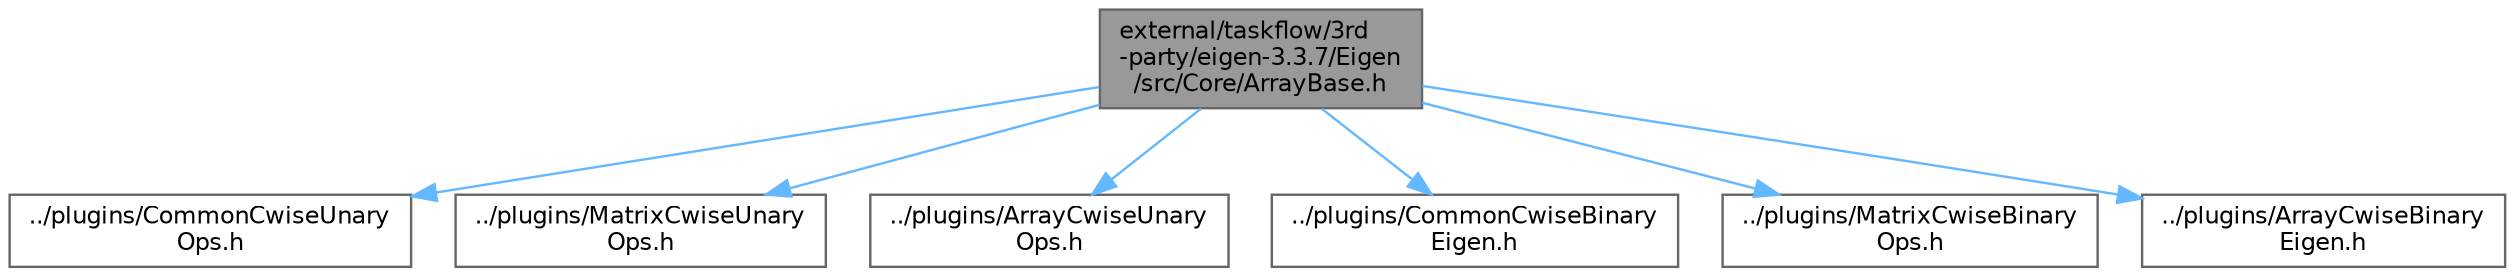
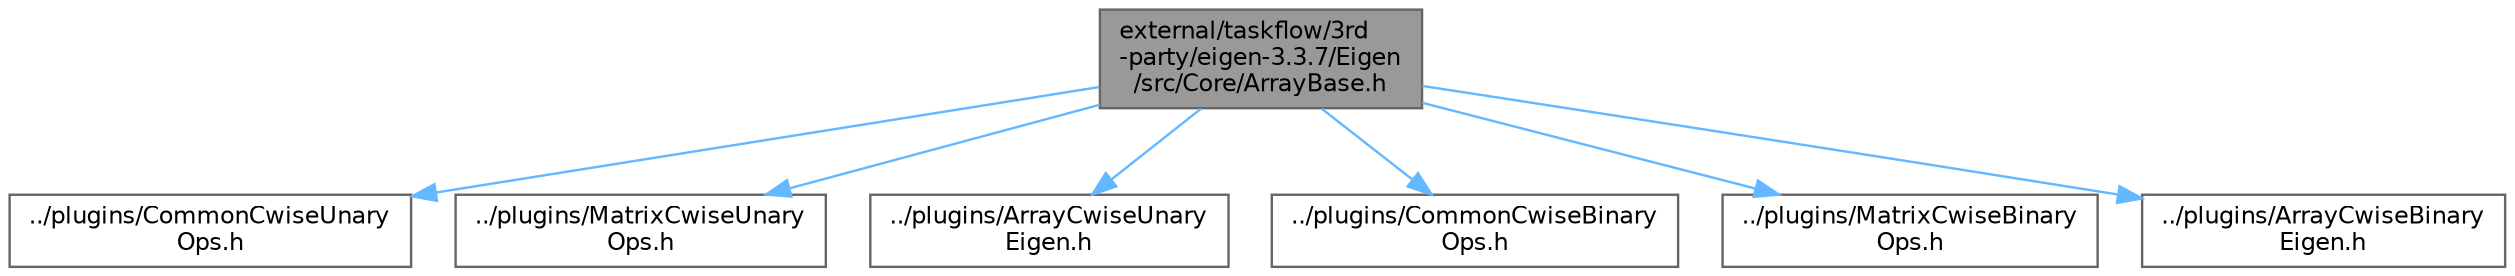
(1049, 231) -> (1049, 231)
(1475, 231) -> (1475, 231)
